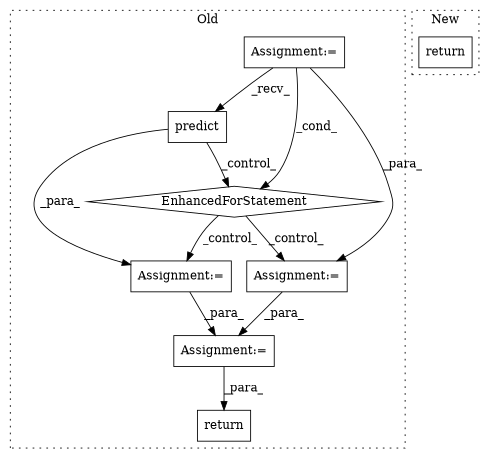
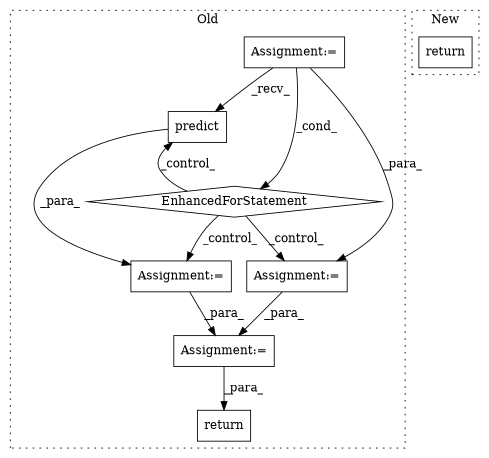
(217, 160) -> (163, 174)
